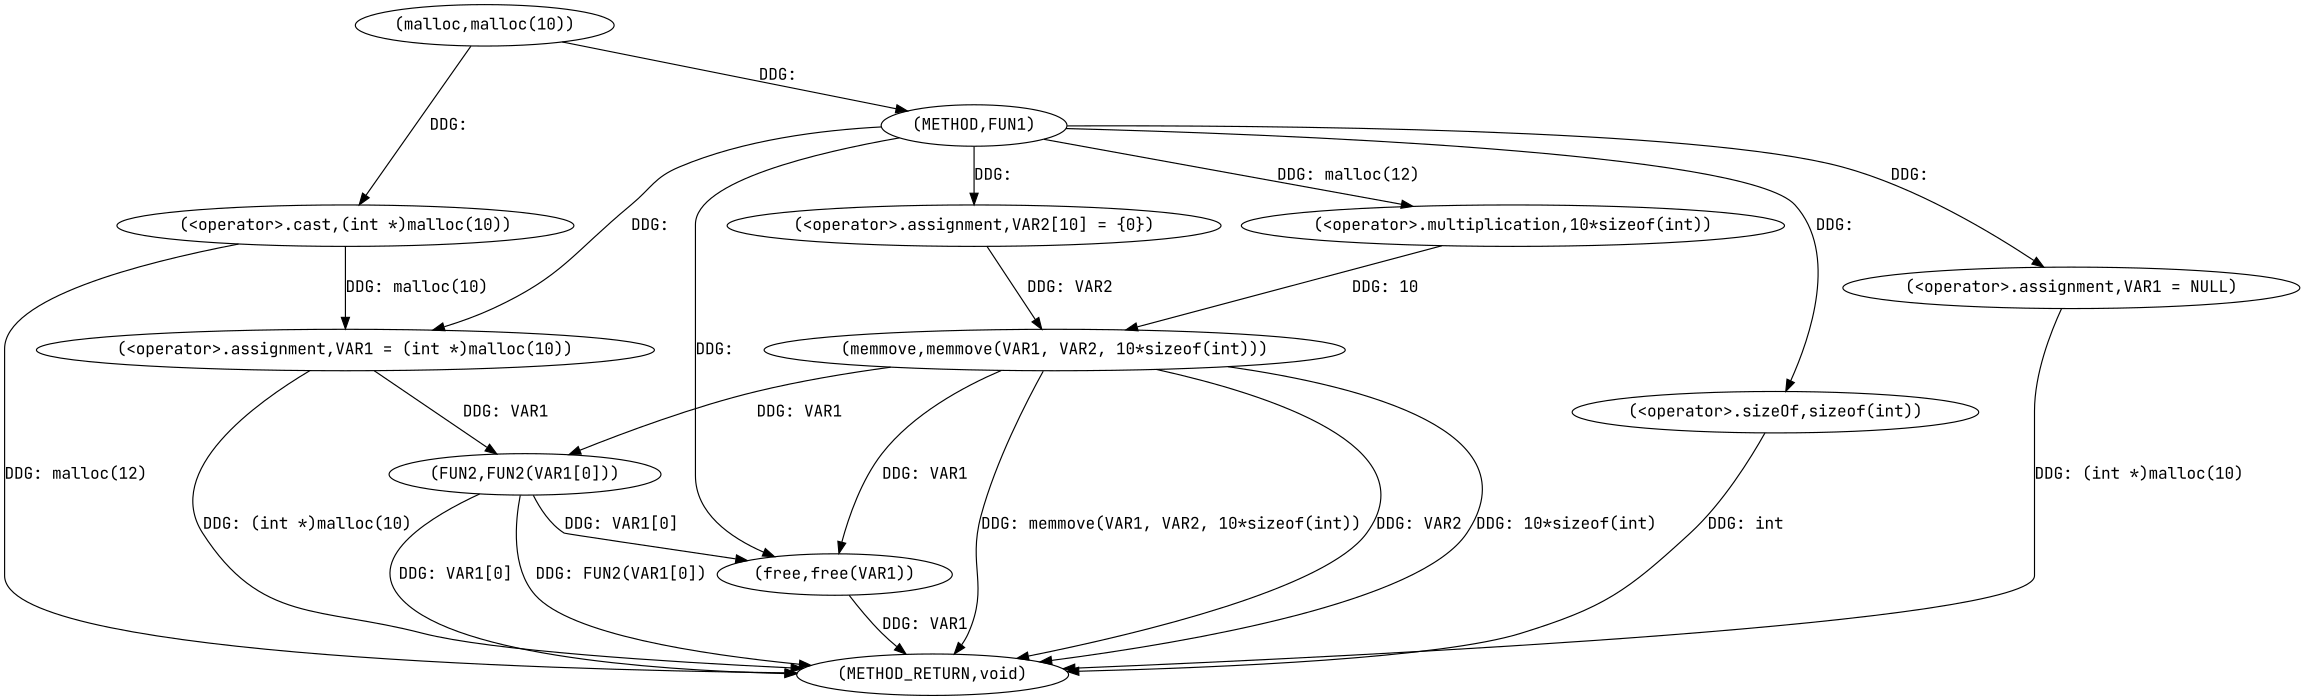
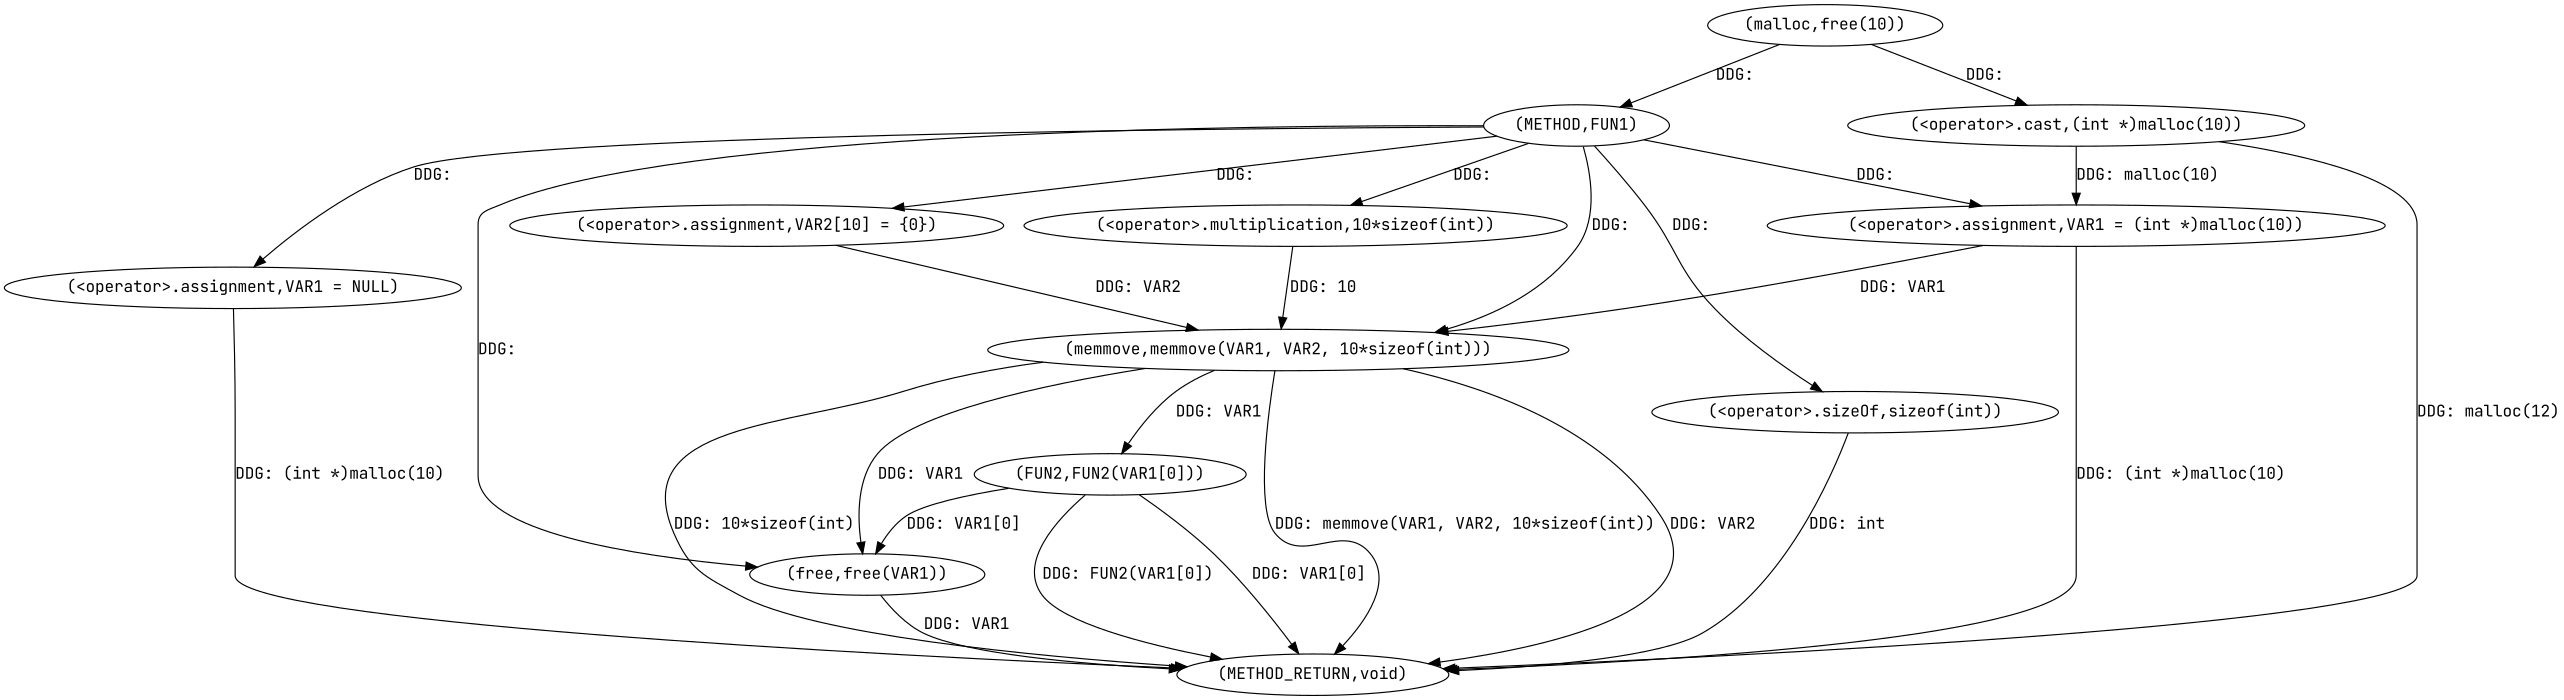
(485, 25) -> (1825, 25)
(1348, 176) -> (1477, 176)
none -> (1560, 267)
(431, 409) -> (1716, 294)
